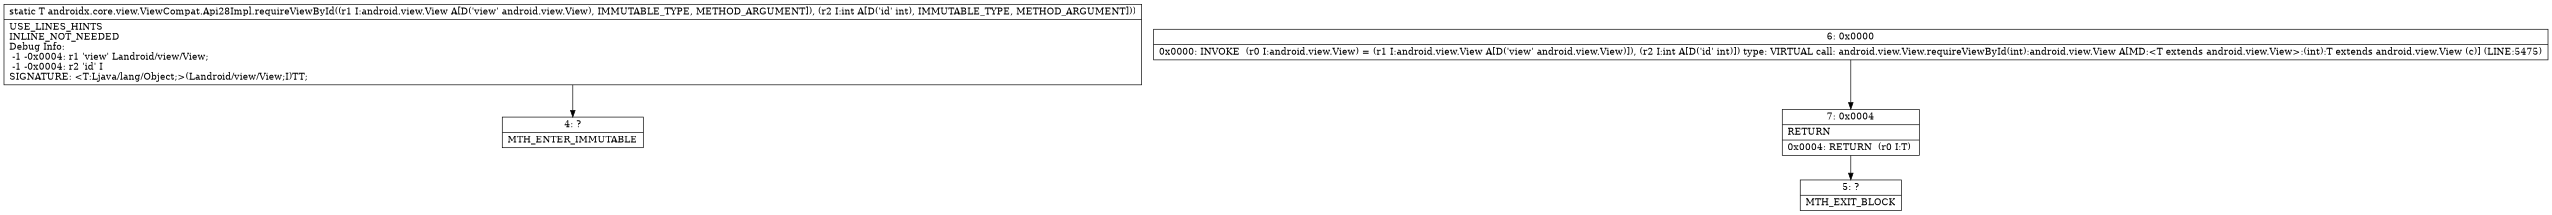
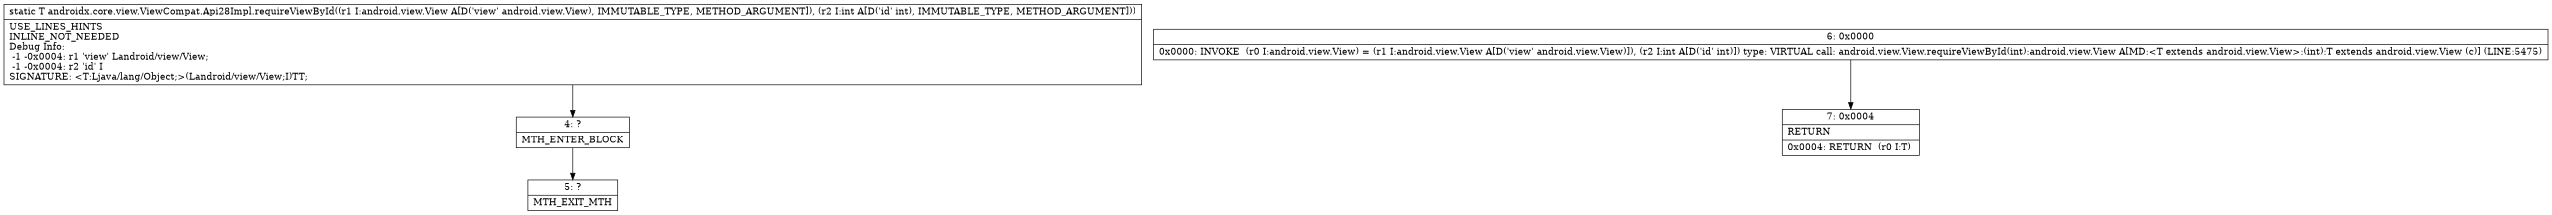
(573, 140) -> (573, 140)
(1851, 164) -> (573, 161)
(1851, 203) -> (573, 203)
